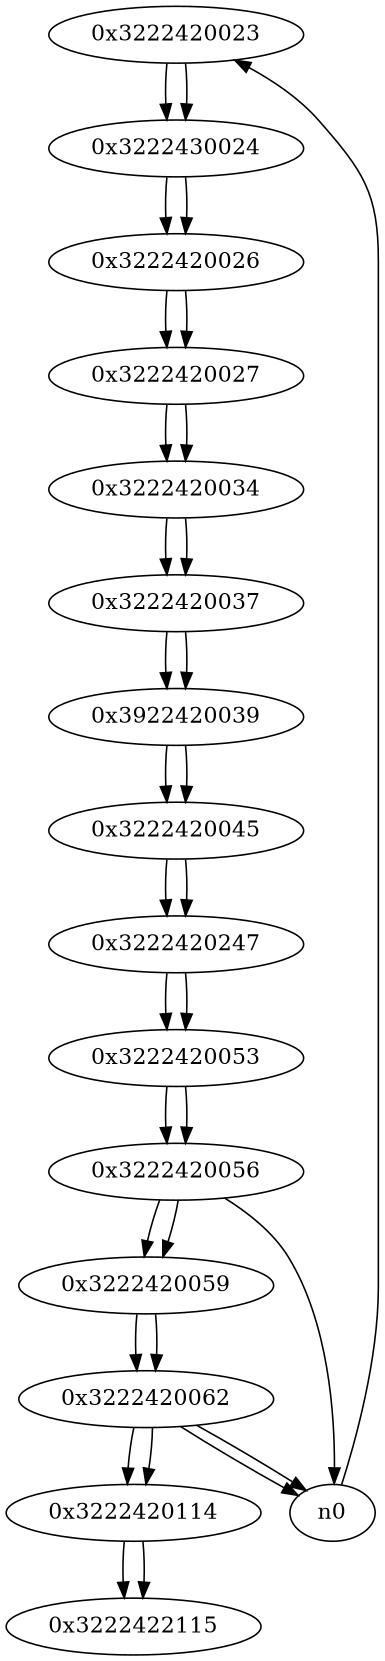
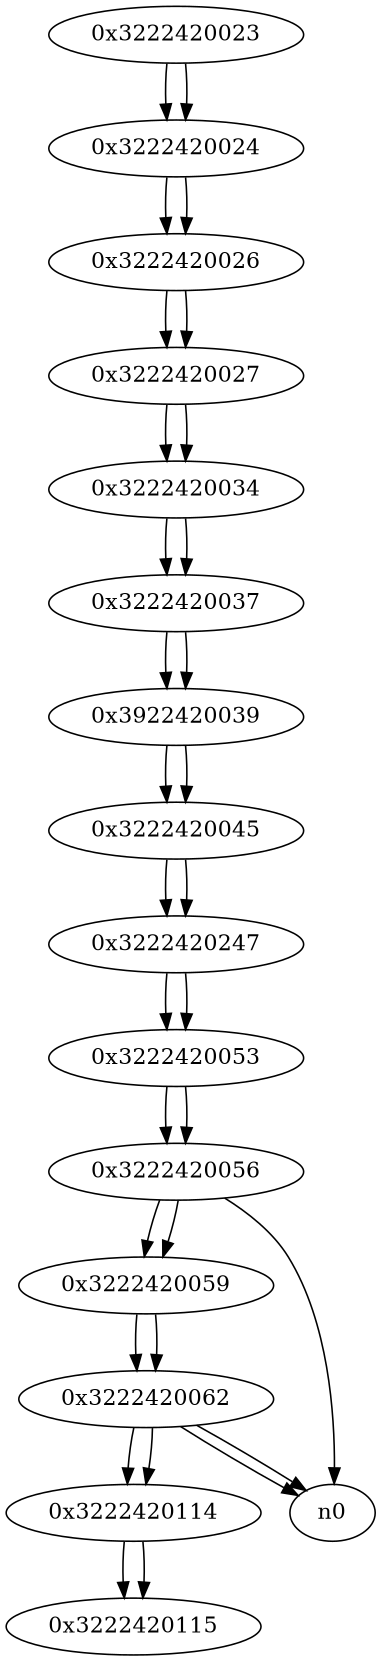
(176, 148) -> (176, 148)
(378, 752) -> none
(134, 1627) -> (134, 1627)
